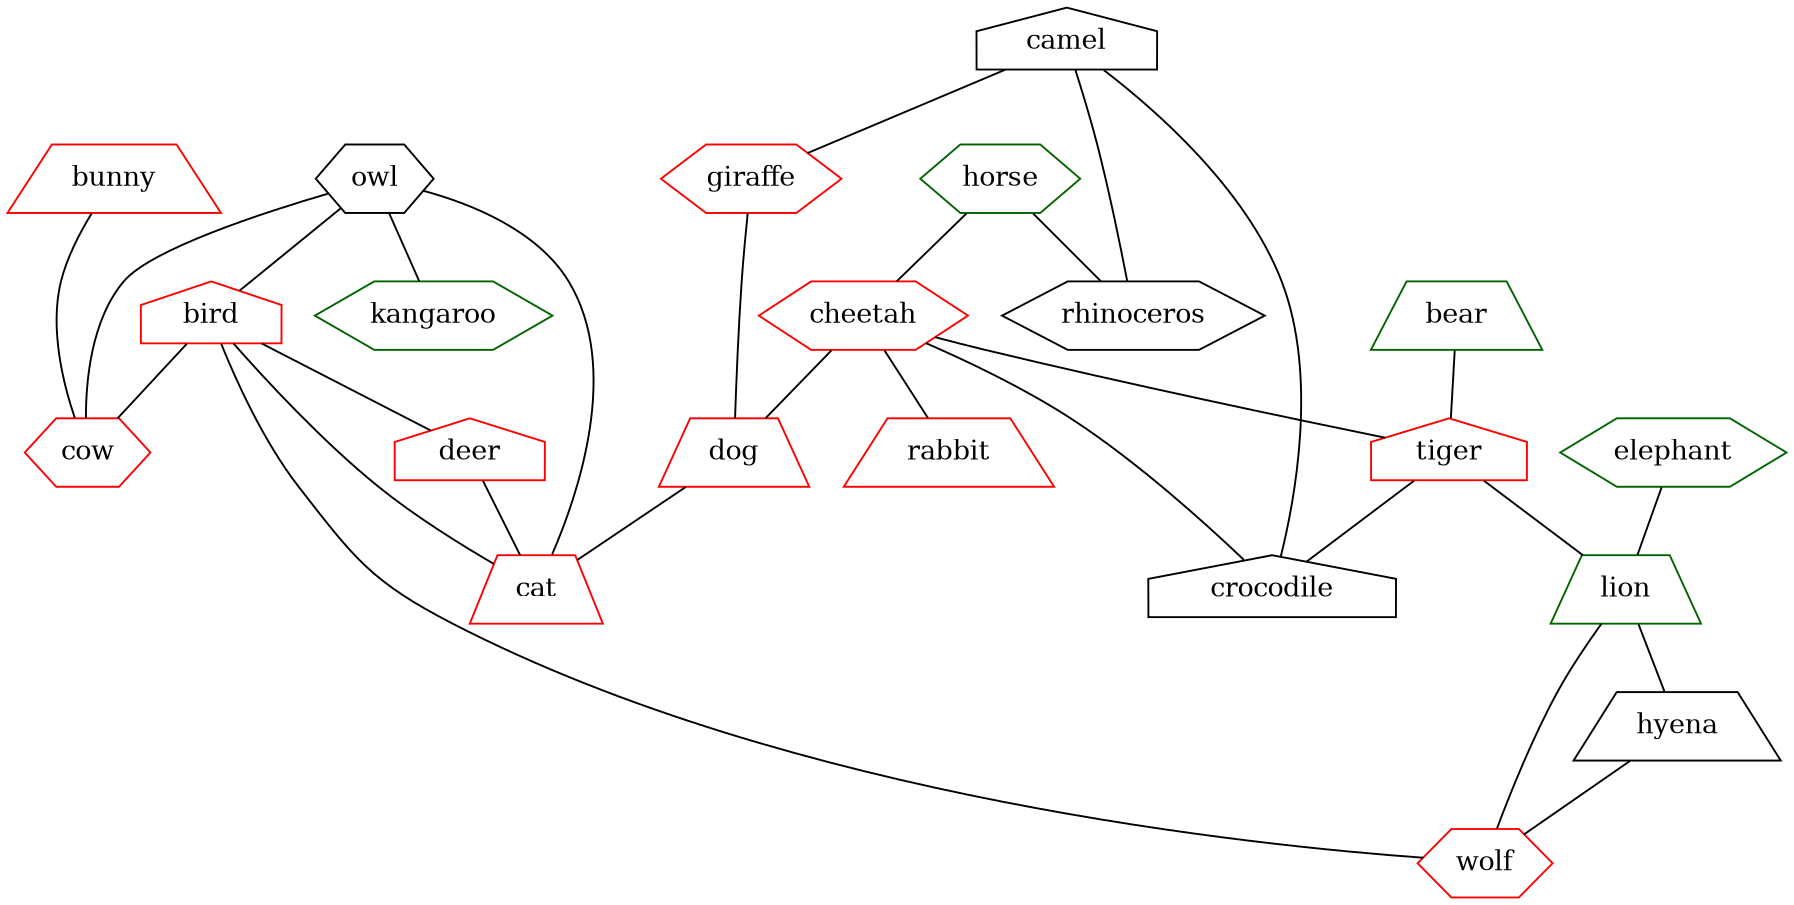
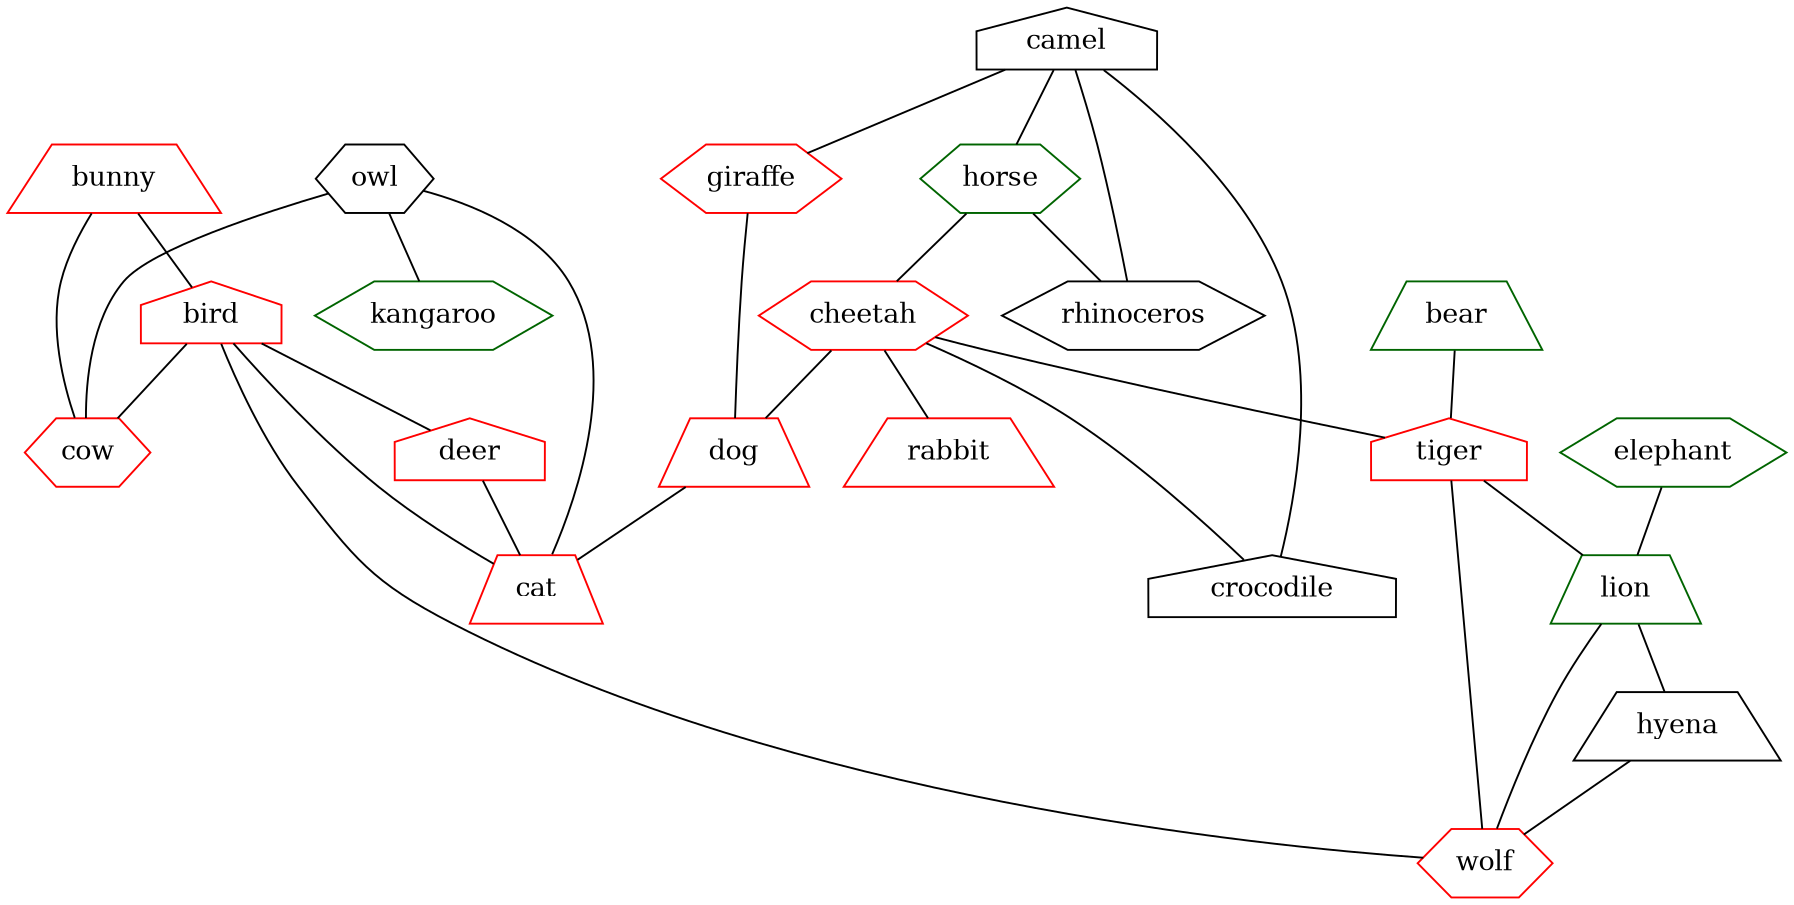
none -> (1035, 107)
(290, 249) -> (160, 243)
(1360, 521) -> (1467, 655)
